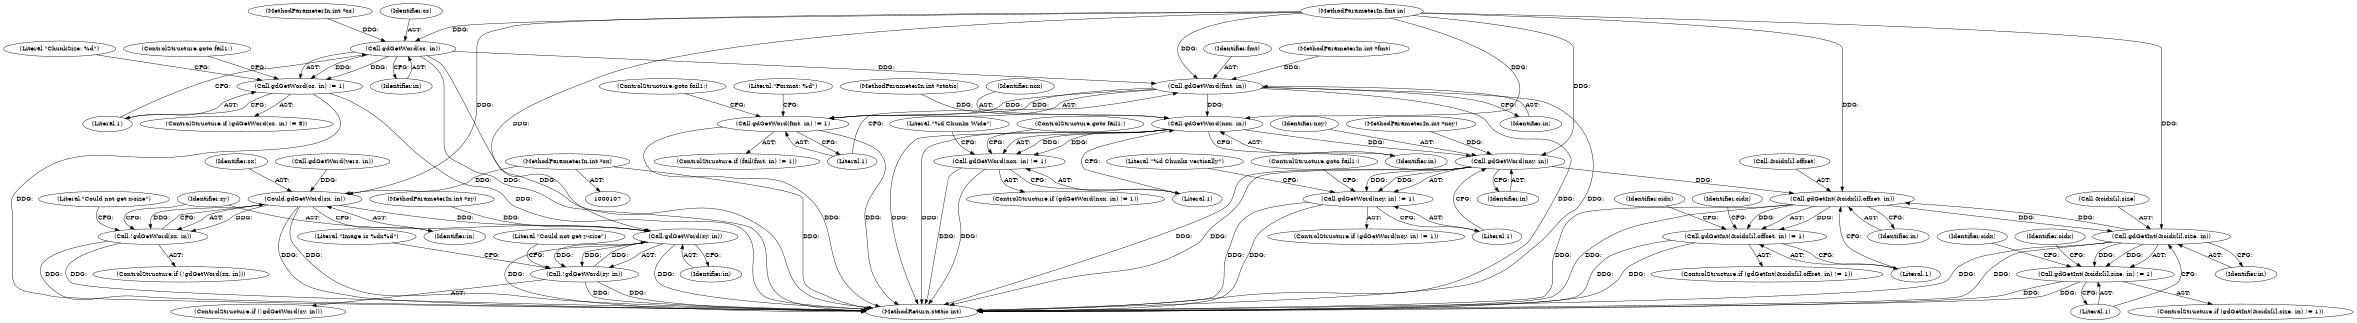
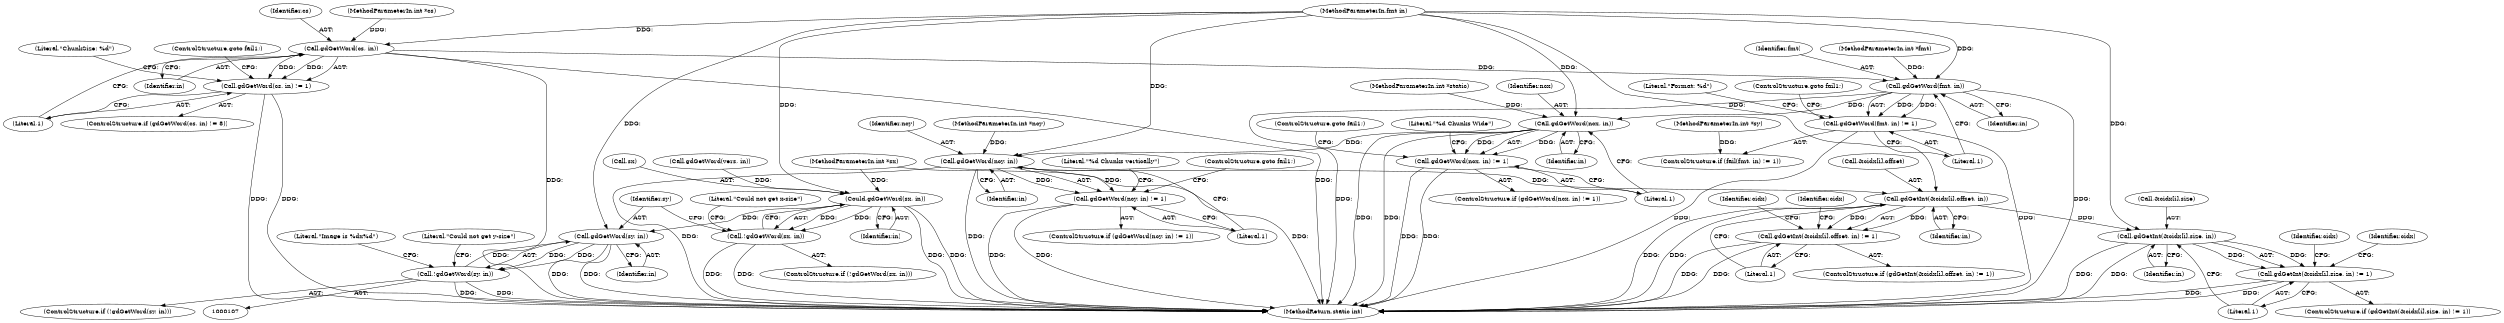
(236, 162) -> (624, 162)
(586, 179) -> (339, 293)
(2020, 213) -> none
(507, 222) -> (1719, 141)
